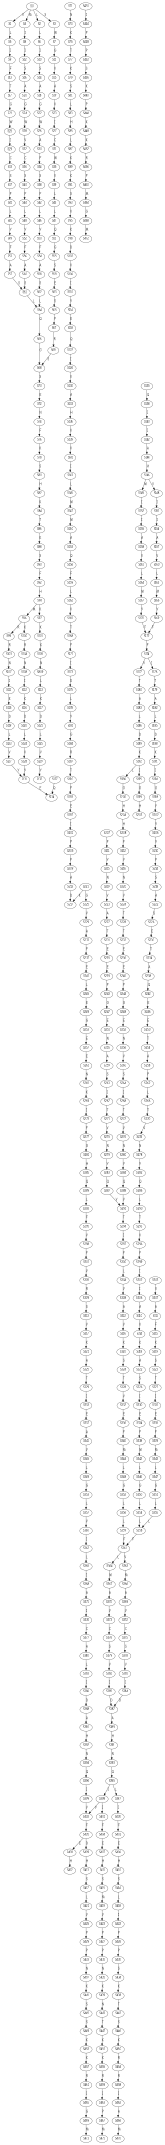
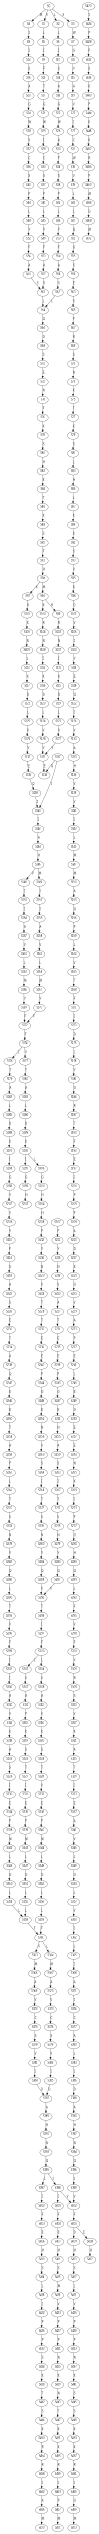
(47, 359) -> (73, 354)
none -> (28, 765)
none -> (50, 784)
(79, 895) -> (74, 1266)
none -> (34, 1660)
